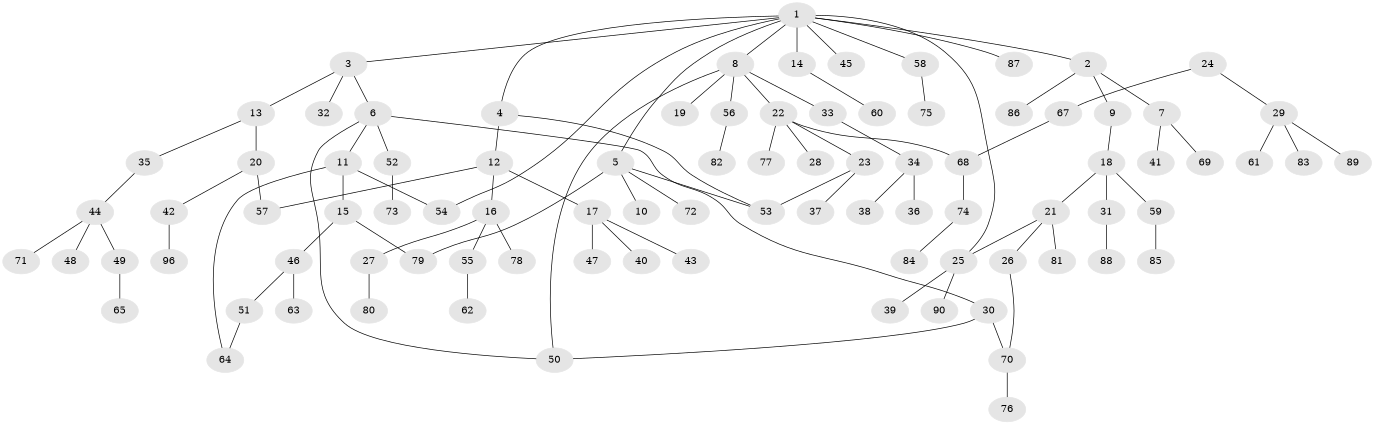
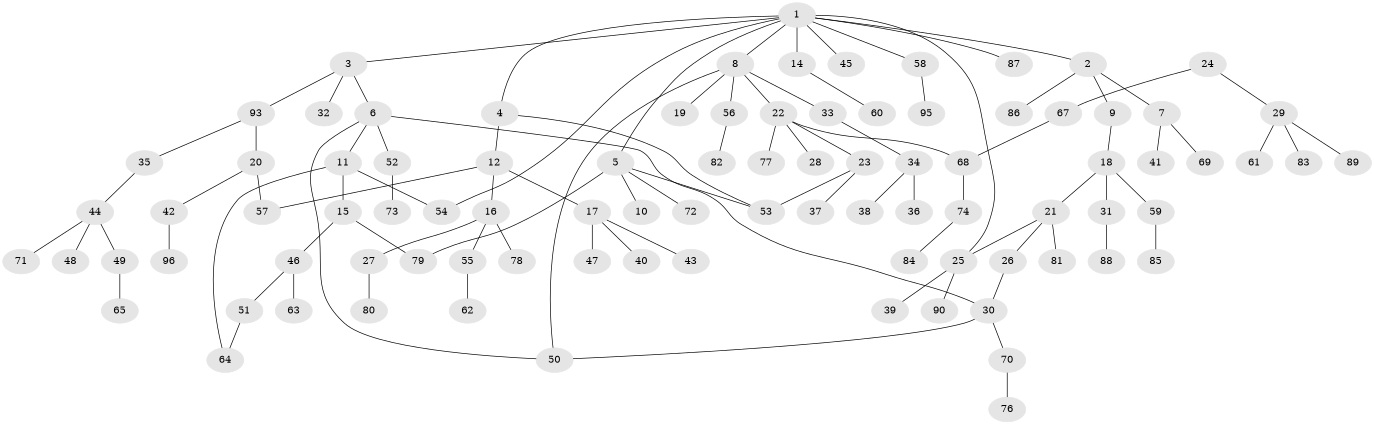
(256, 114) -> (256, 114)
(926, 114) -> (926, 114)
(1014, 311) -> (998, 286)
